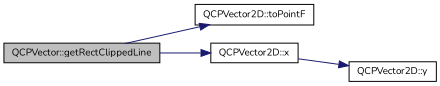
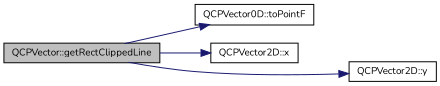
(254, 15) -> (254, 15)
(318, 62) -> (233, 74)
